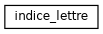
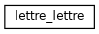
(51, 17) -> (50, 17)
